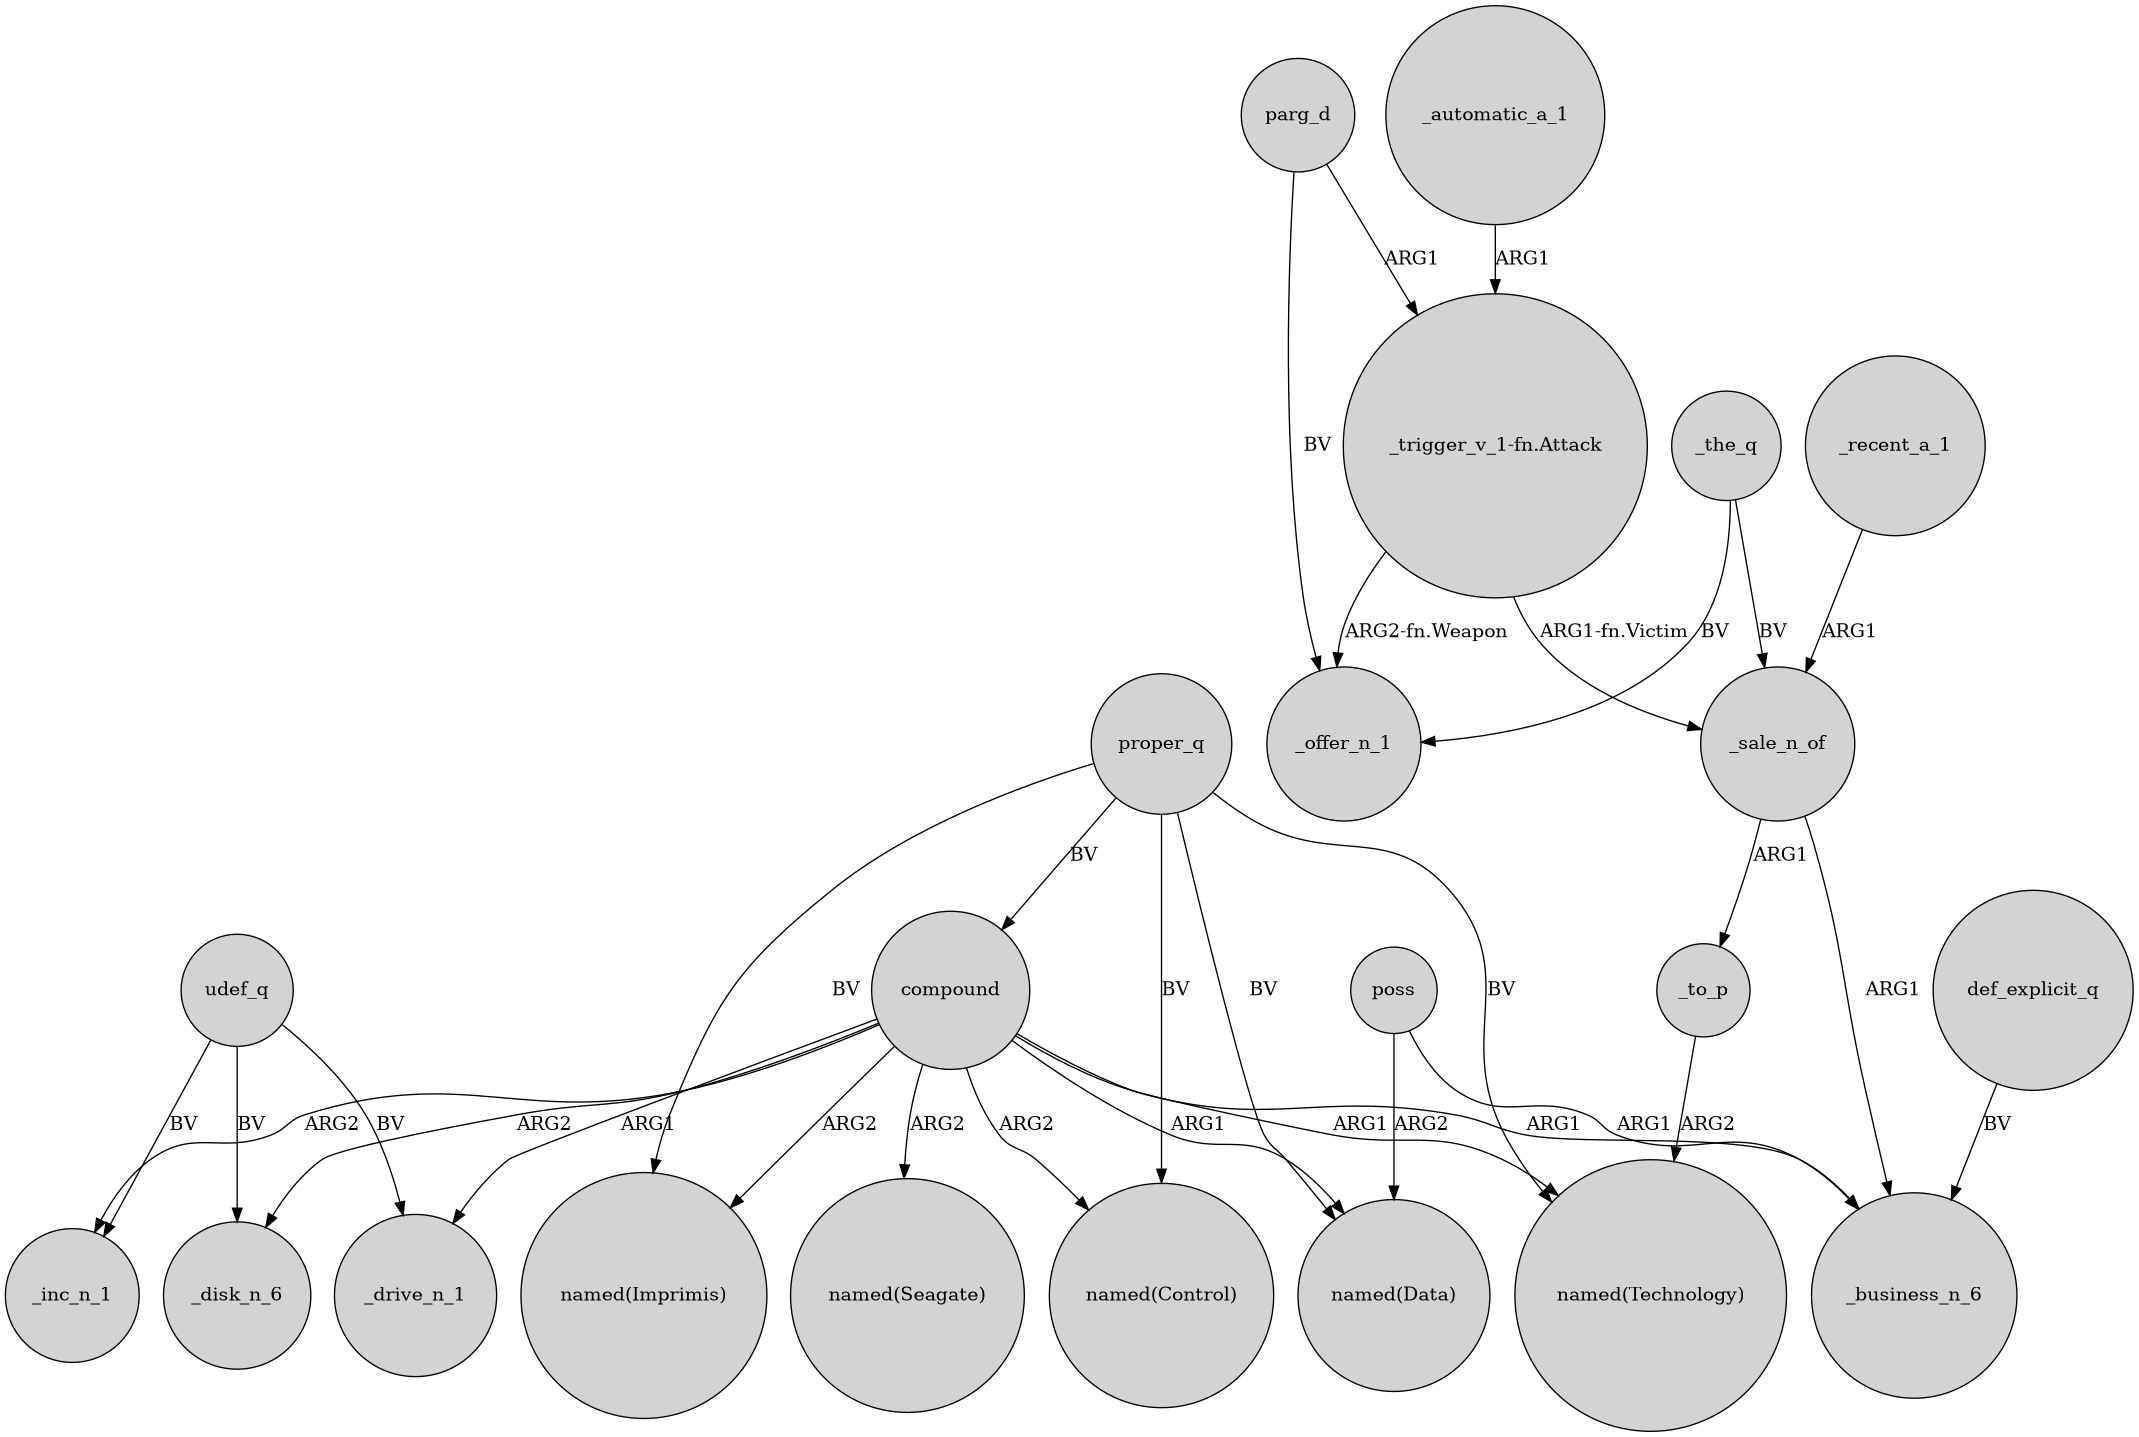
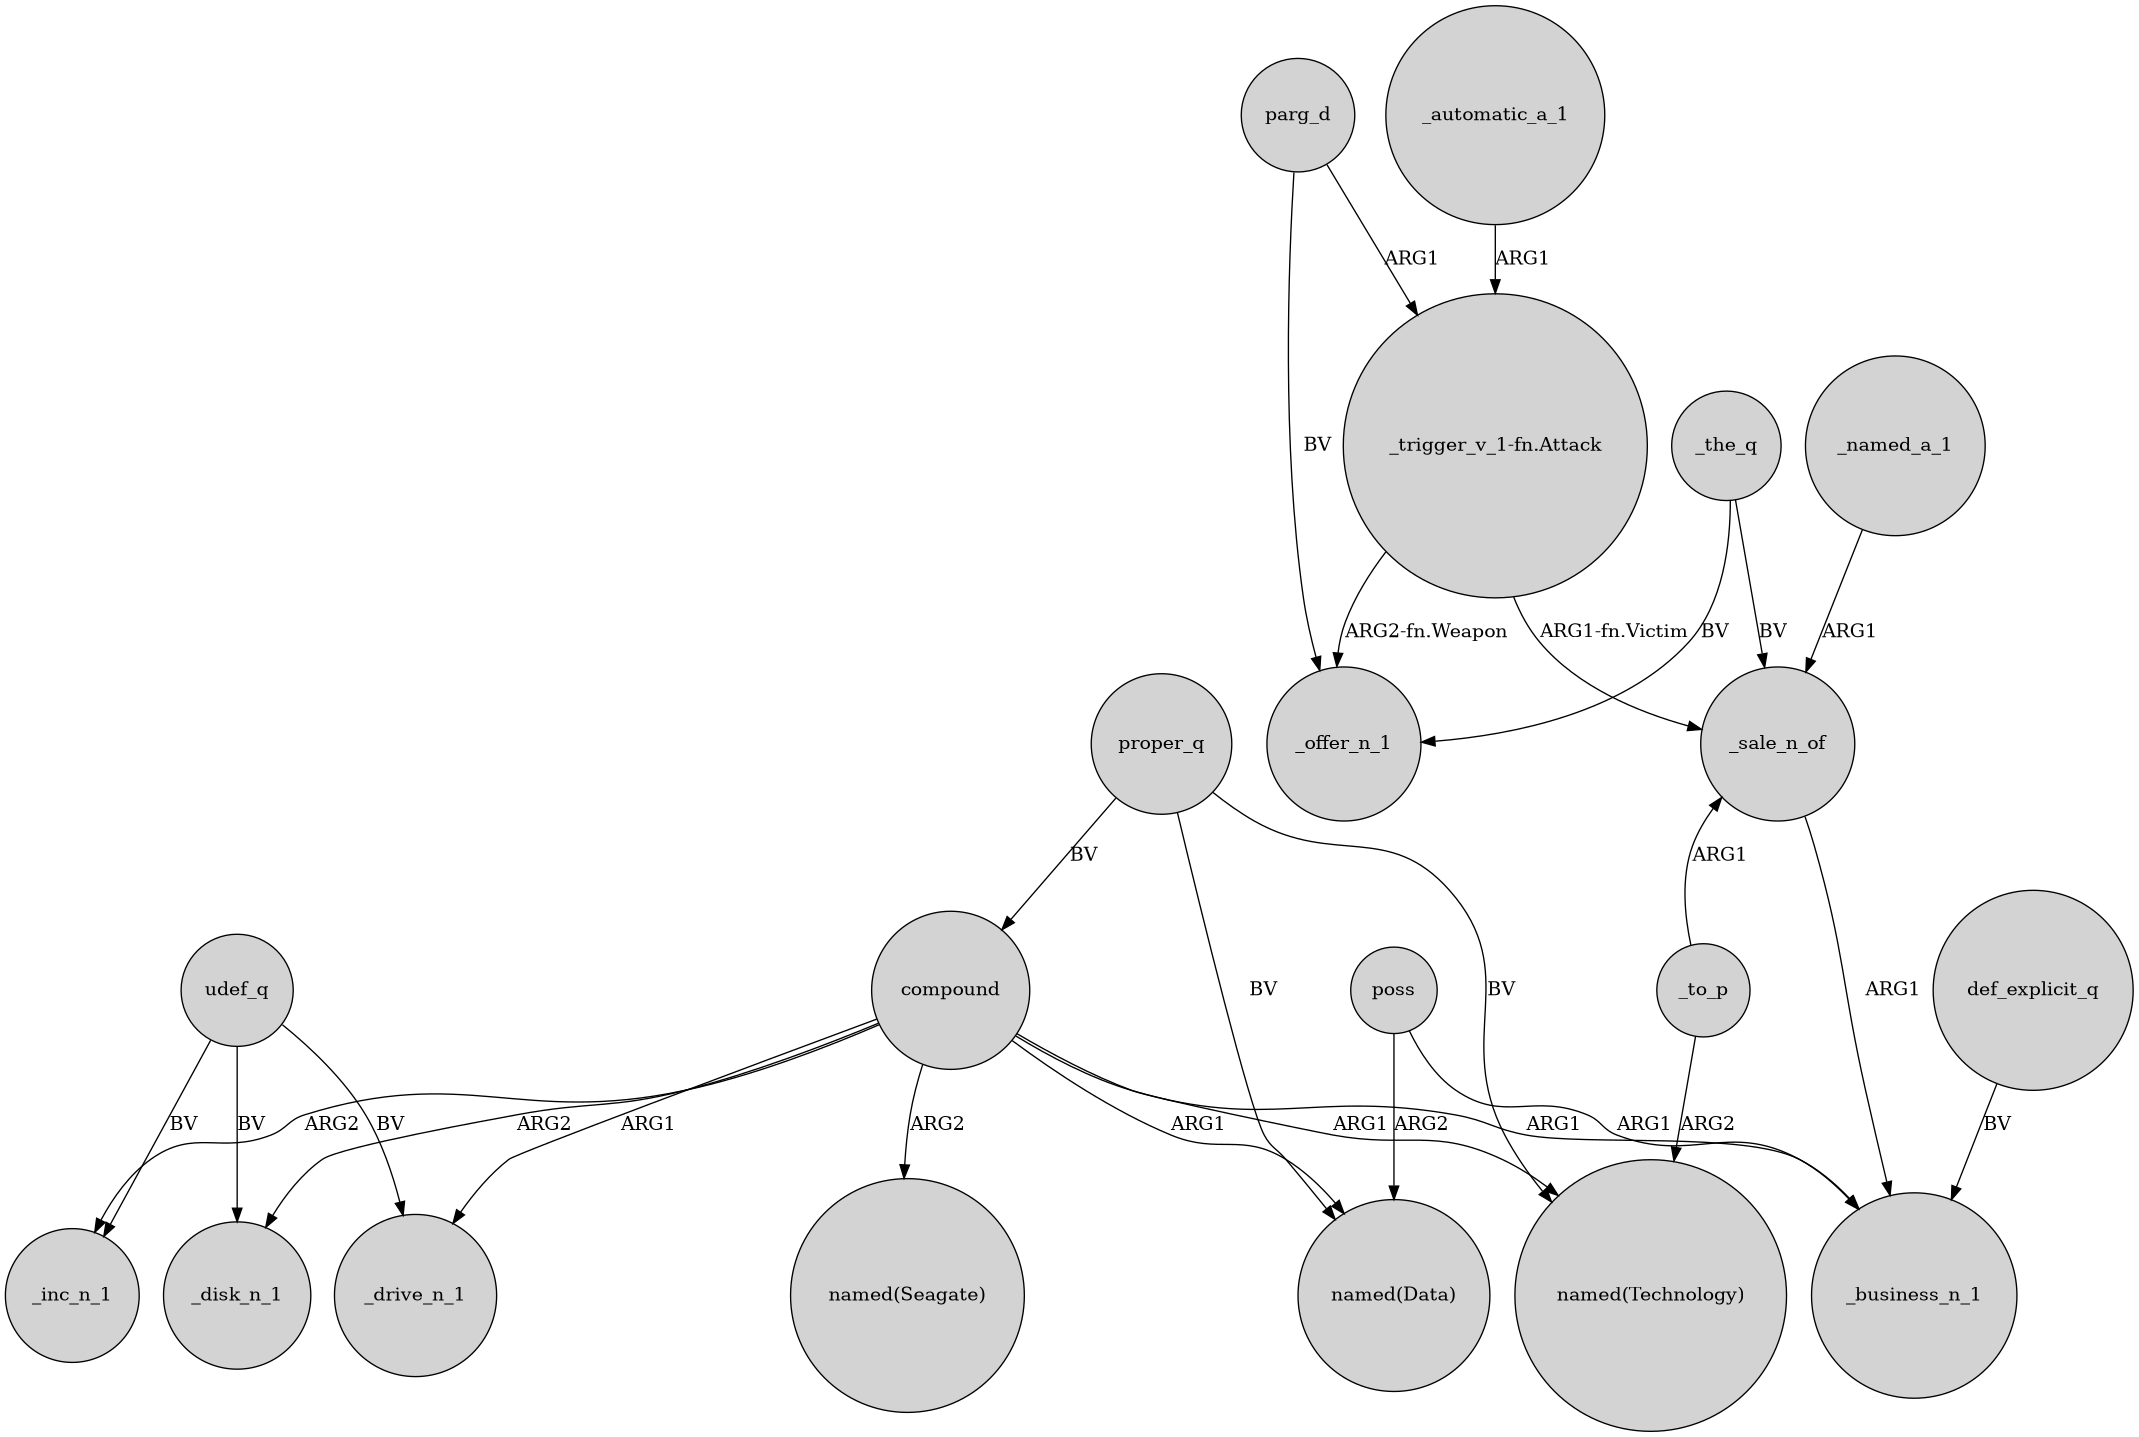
(1895, 446) -> (1895, 446)
(1744, 877) -> (1686, 874)
(237, 1296) -> (237, 1296)
(644, 1296) -> none
(1162, 1296) -> none
(1914, 1296) -> (1914, 1296)
